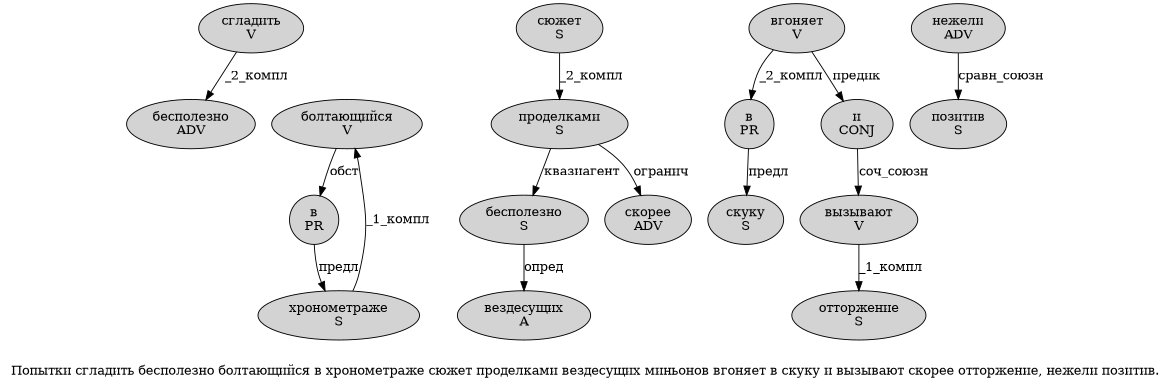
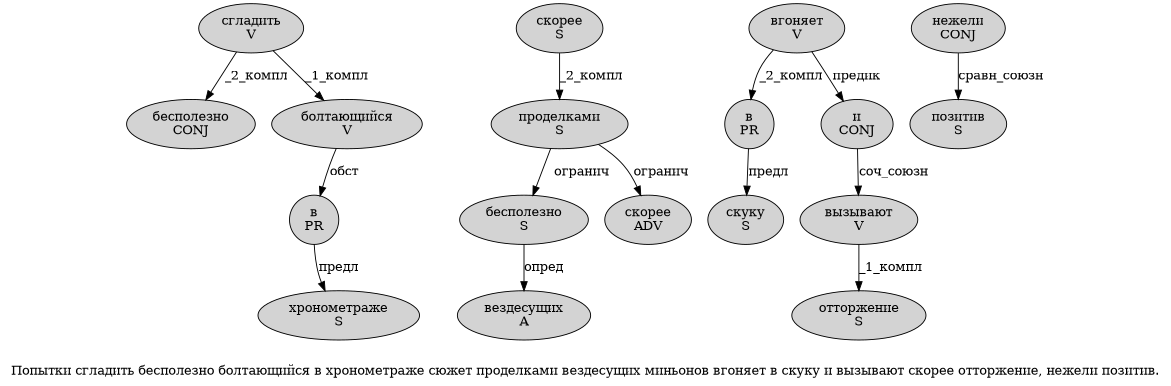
(560, 28) -> (560, 28)
(958, 28) -> (958, 28)
(191, 124) -> (191, 124)
(582, 172) -> (582, 172)
(366, 225) -> (295, 72)
